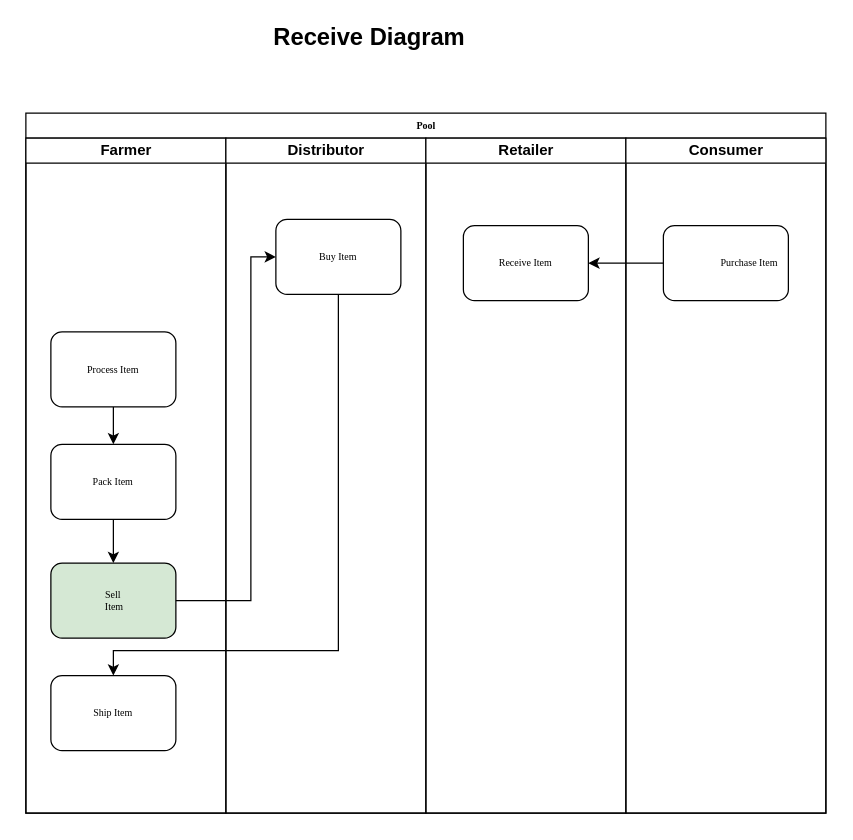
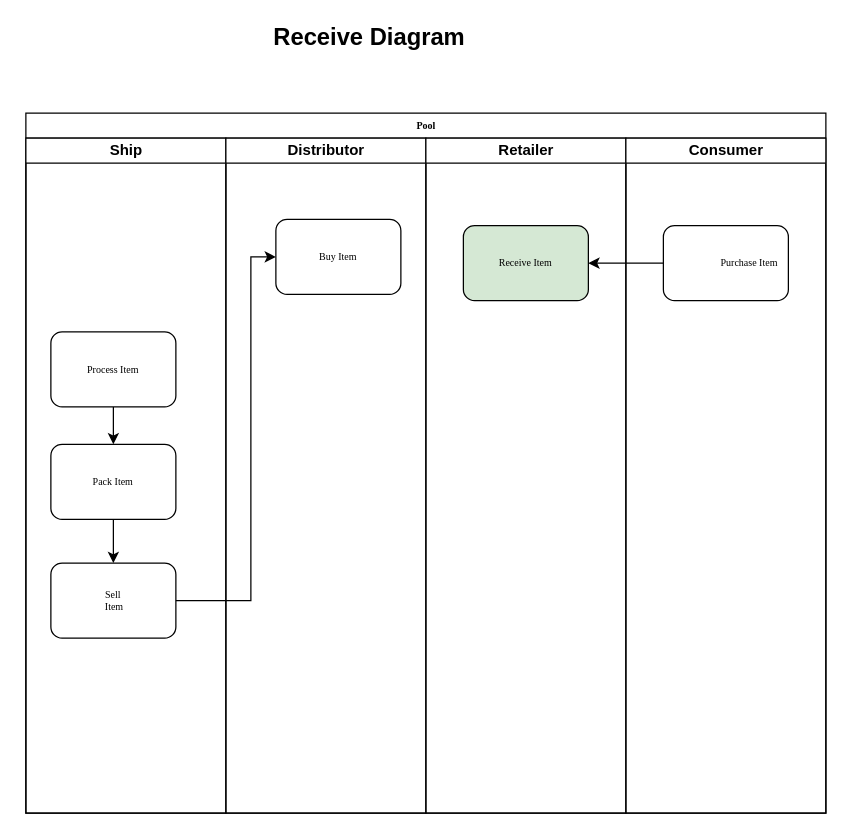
(126, 151) -> (126, 151)
(526, 263) -> (526, 263)
(338, 594) -> none
(113, 601) -> (113, 601)
(113, 713) -> none
